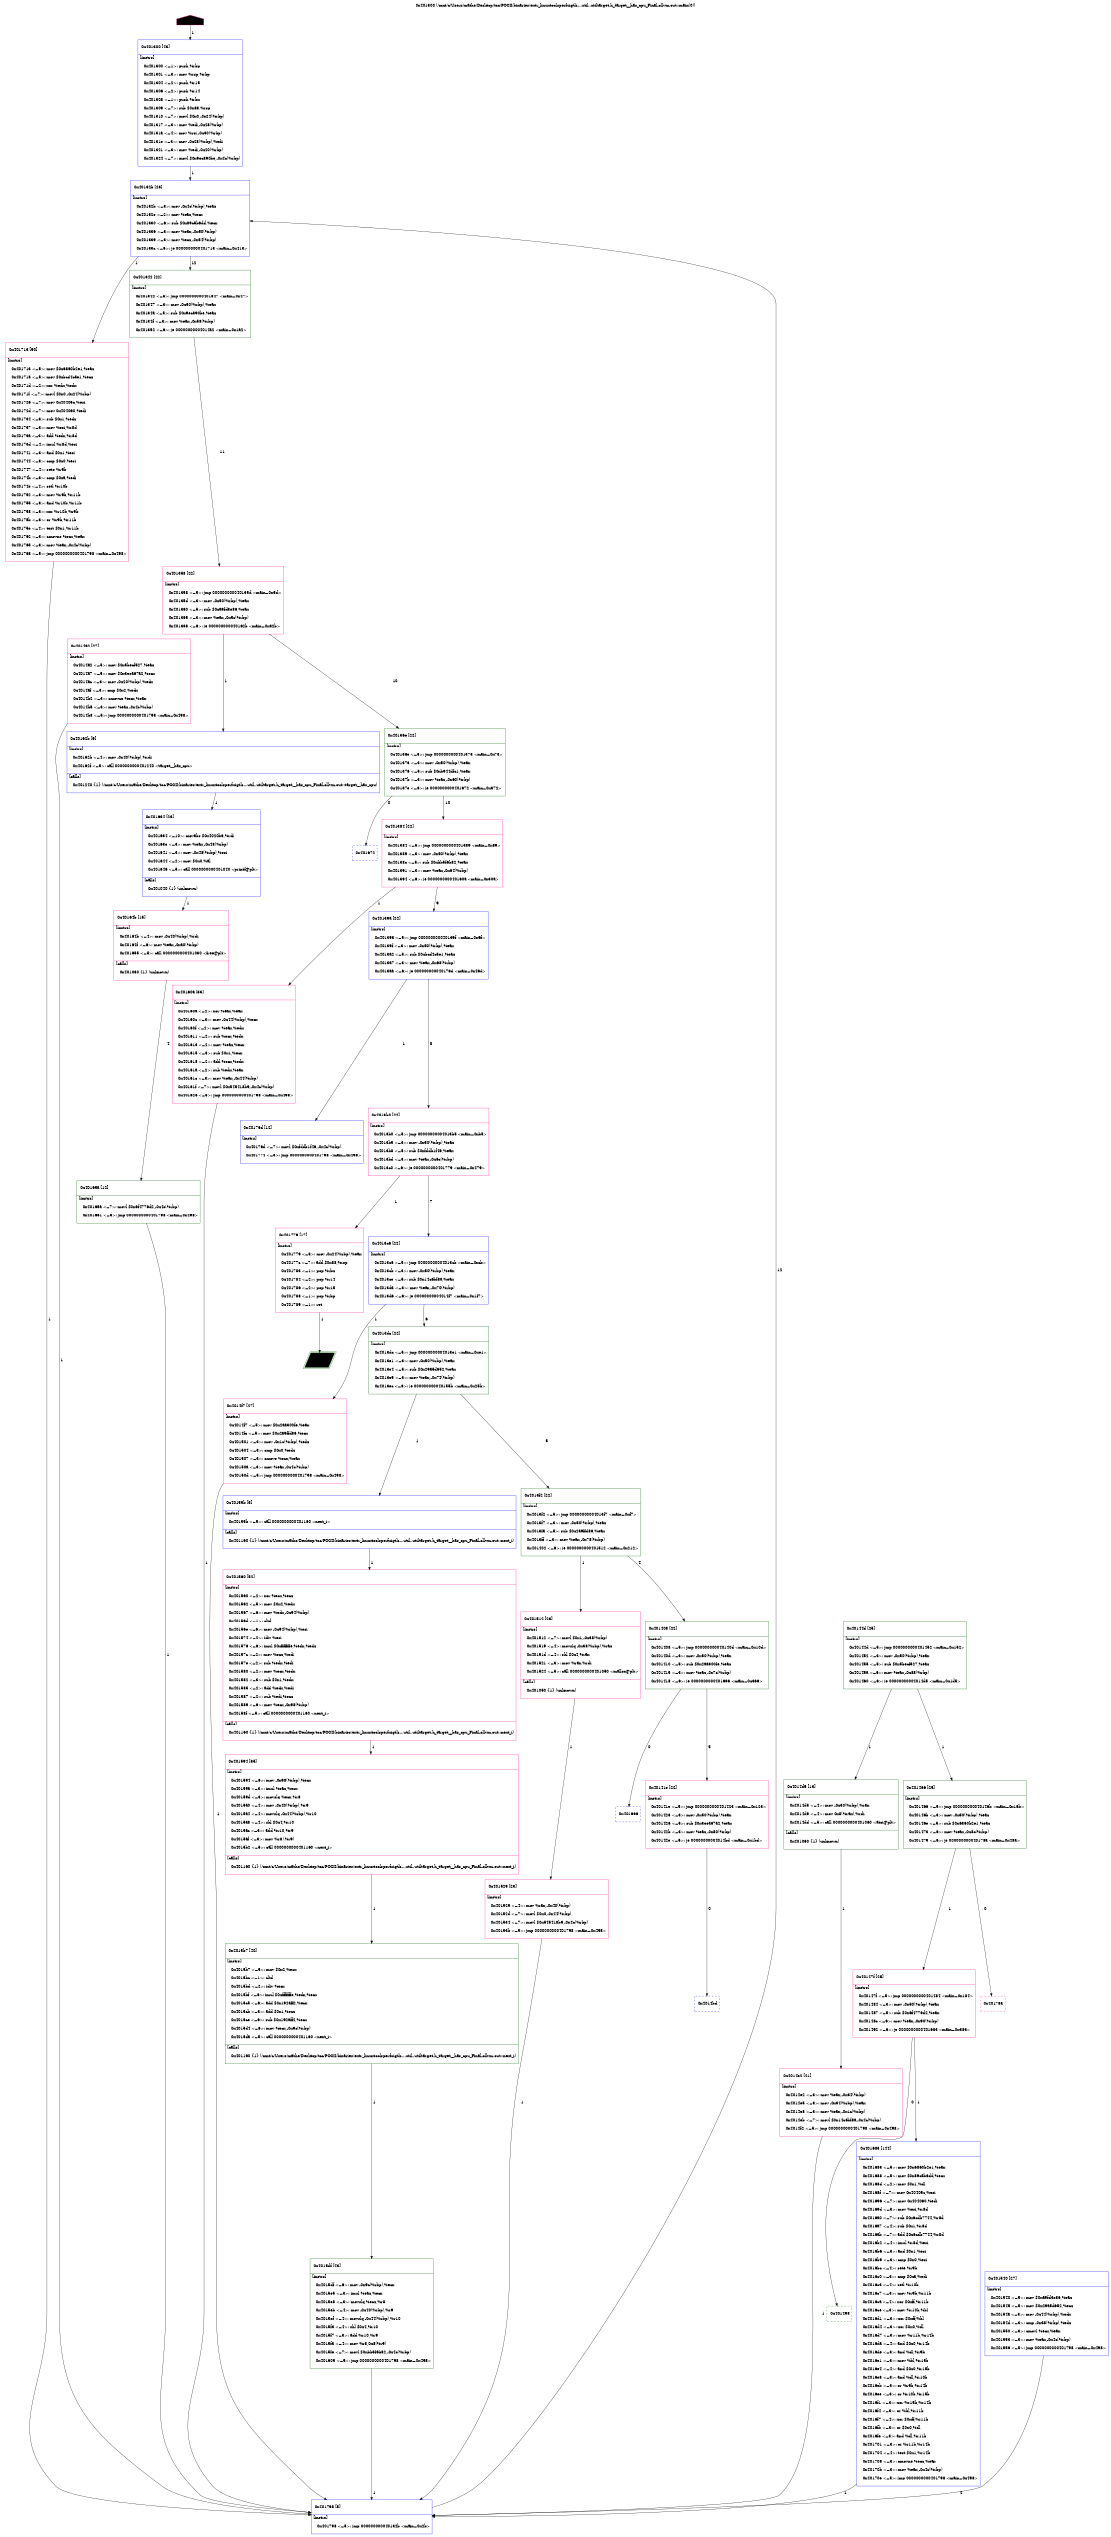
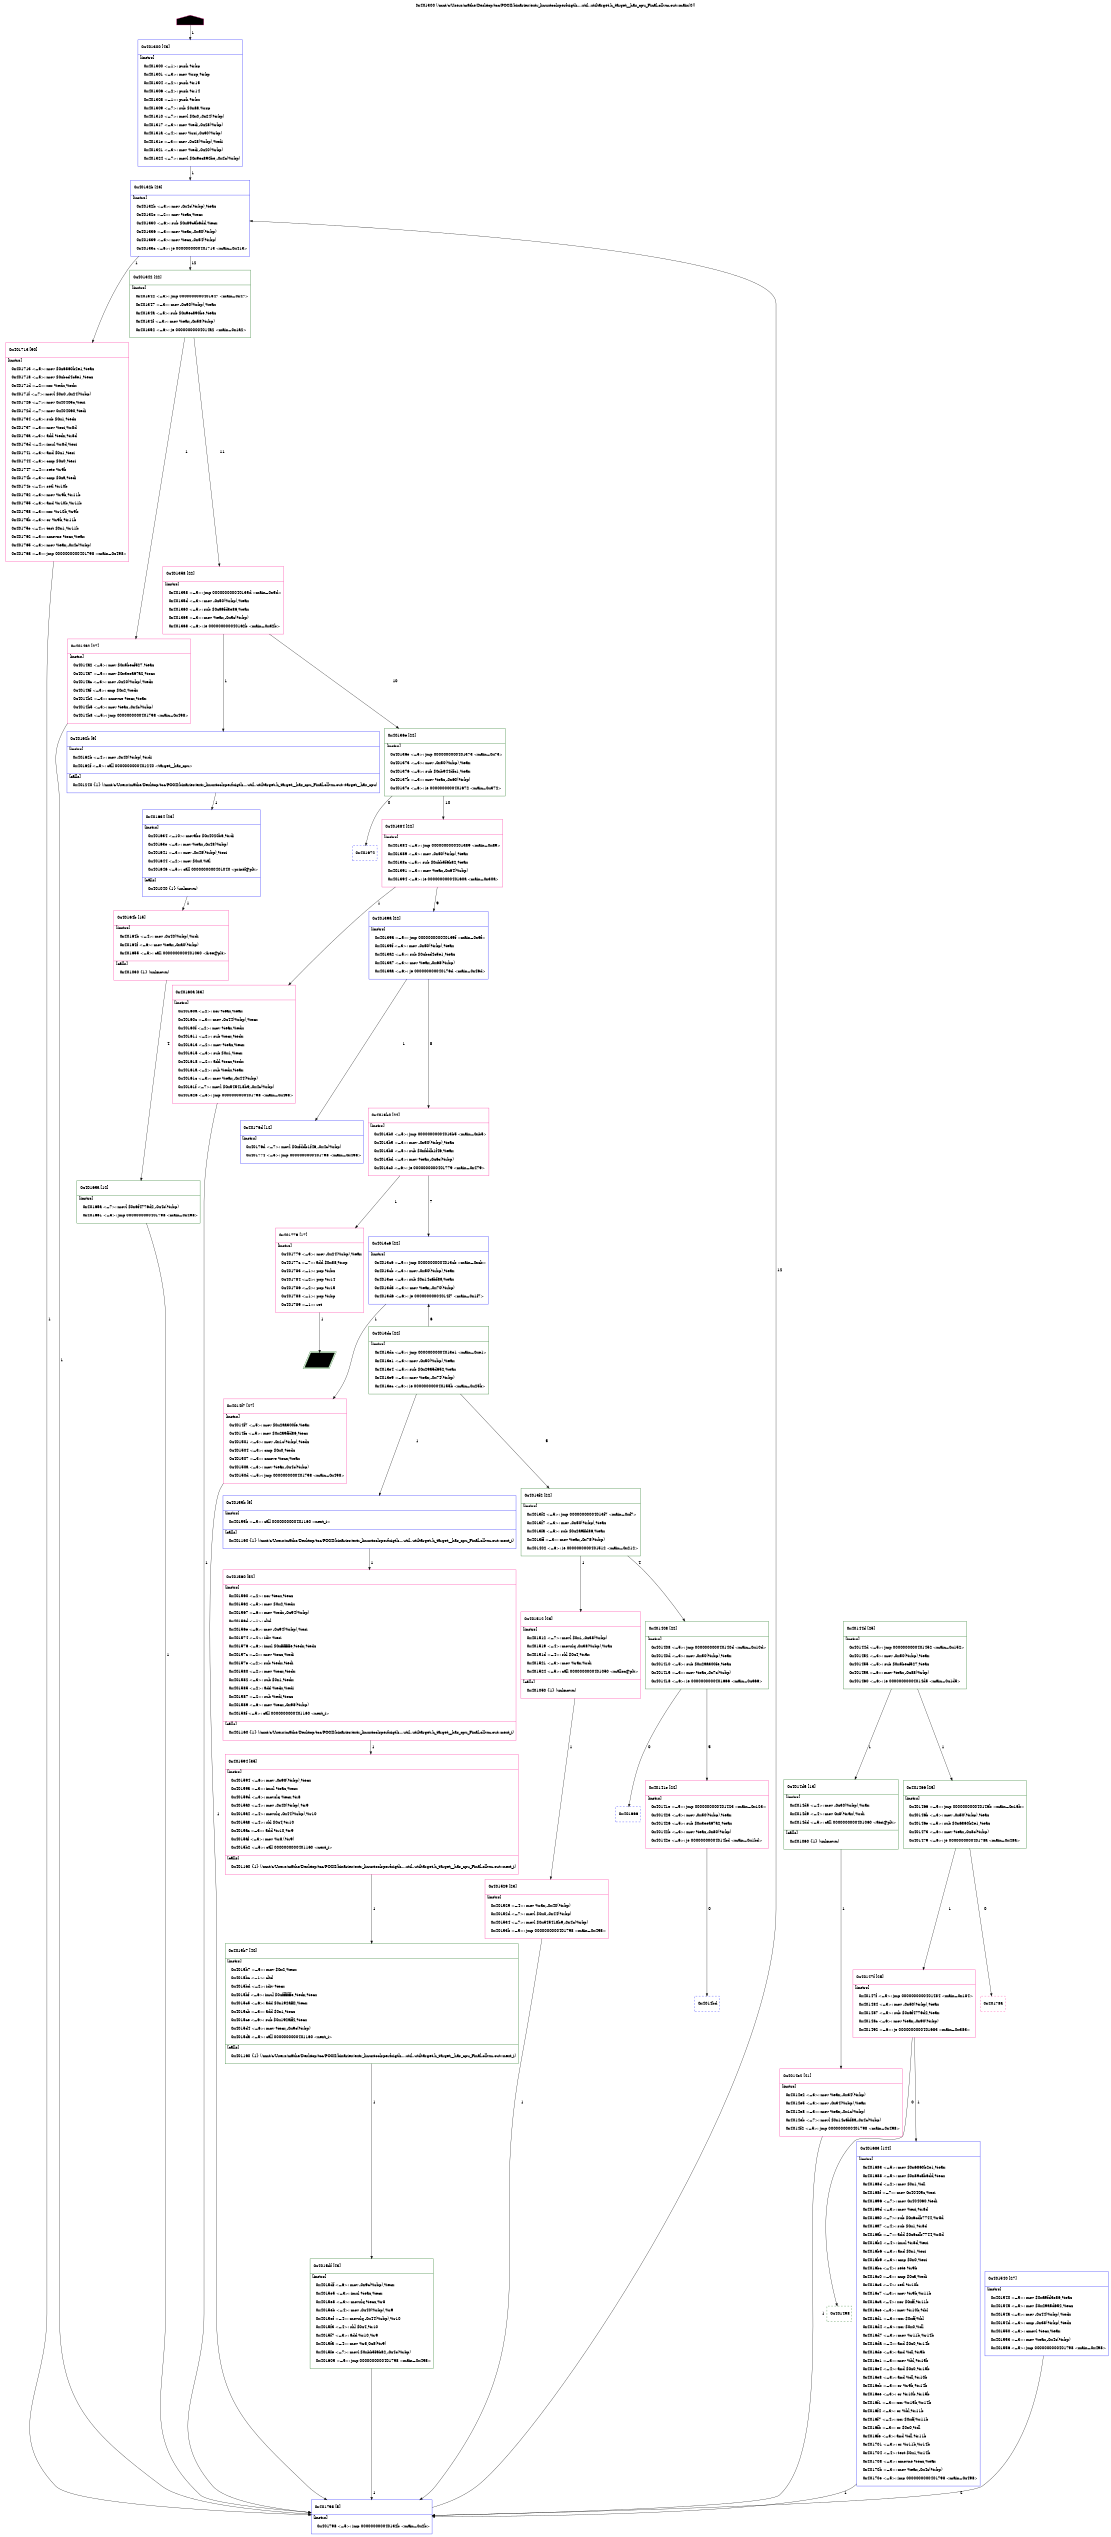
none -> (161, 487)
(424, 1314) -> (429, 1317)
